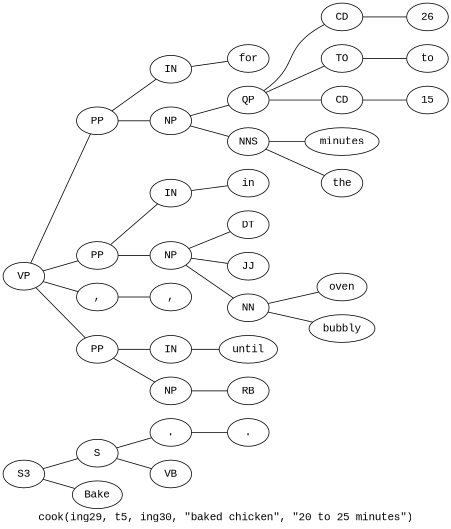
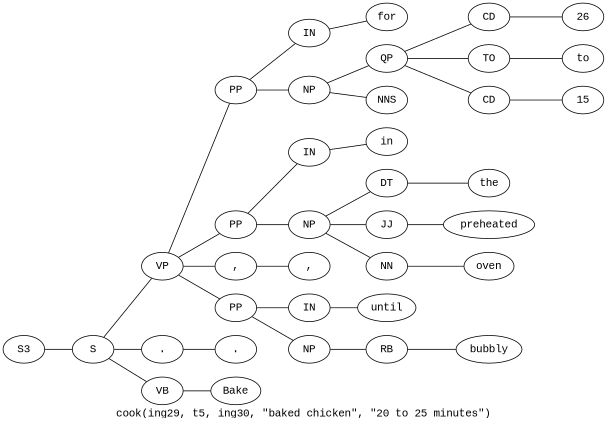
(342, 142) -> none
(295, 162) -> (438, 183)
none -> (489, 225)
none -> (128, 308)
(290, 317) -> (432, 349)
(59, 484) -> (197, 391)
